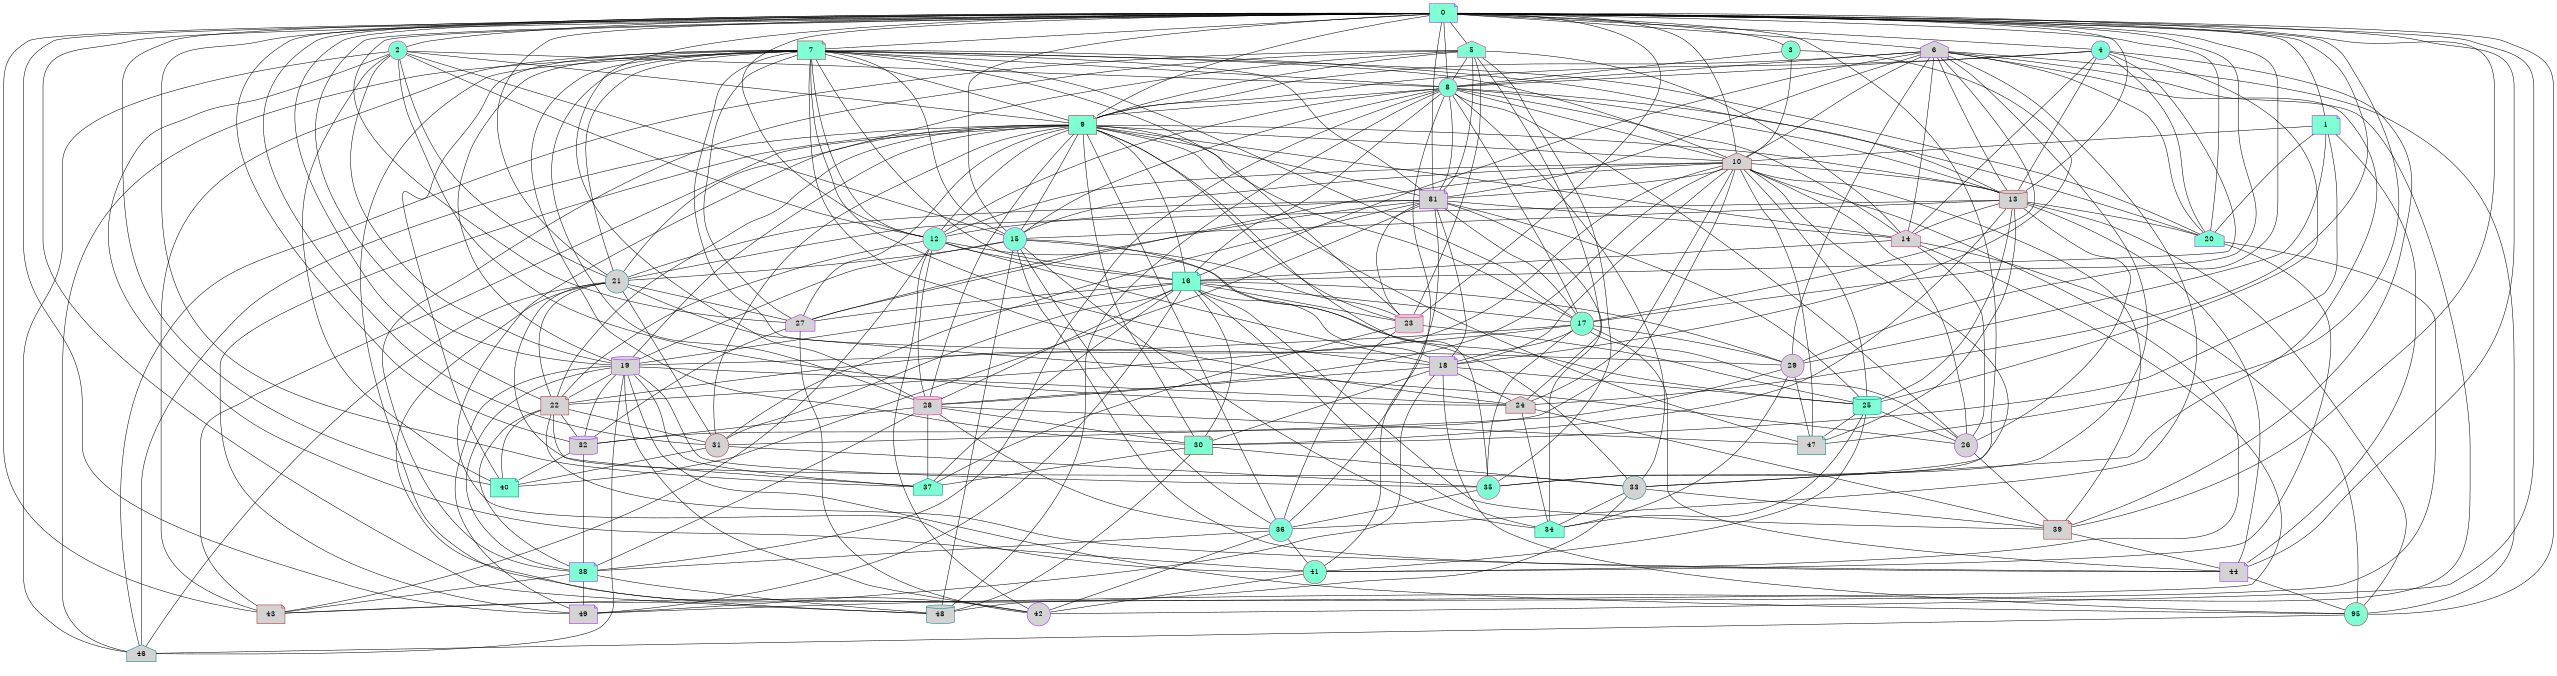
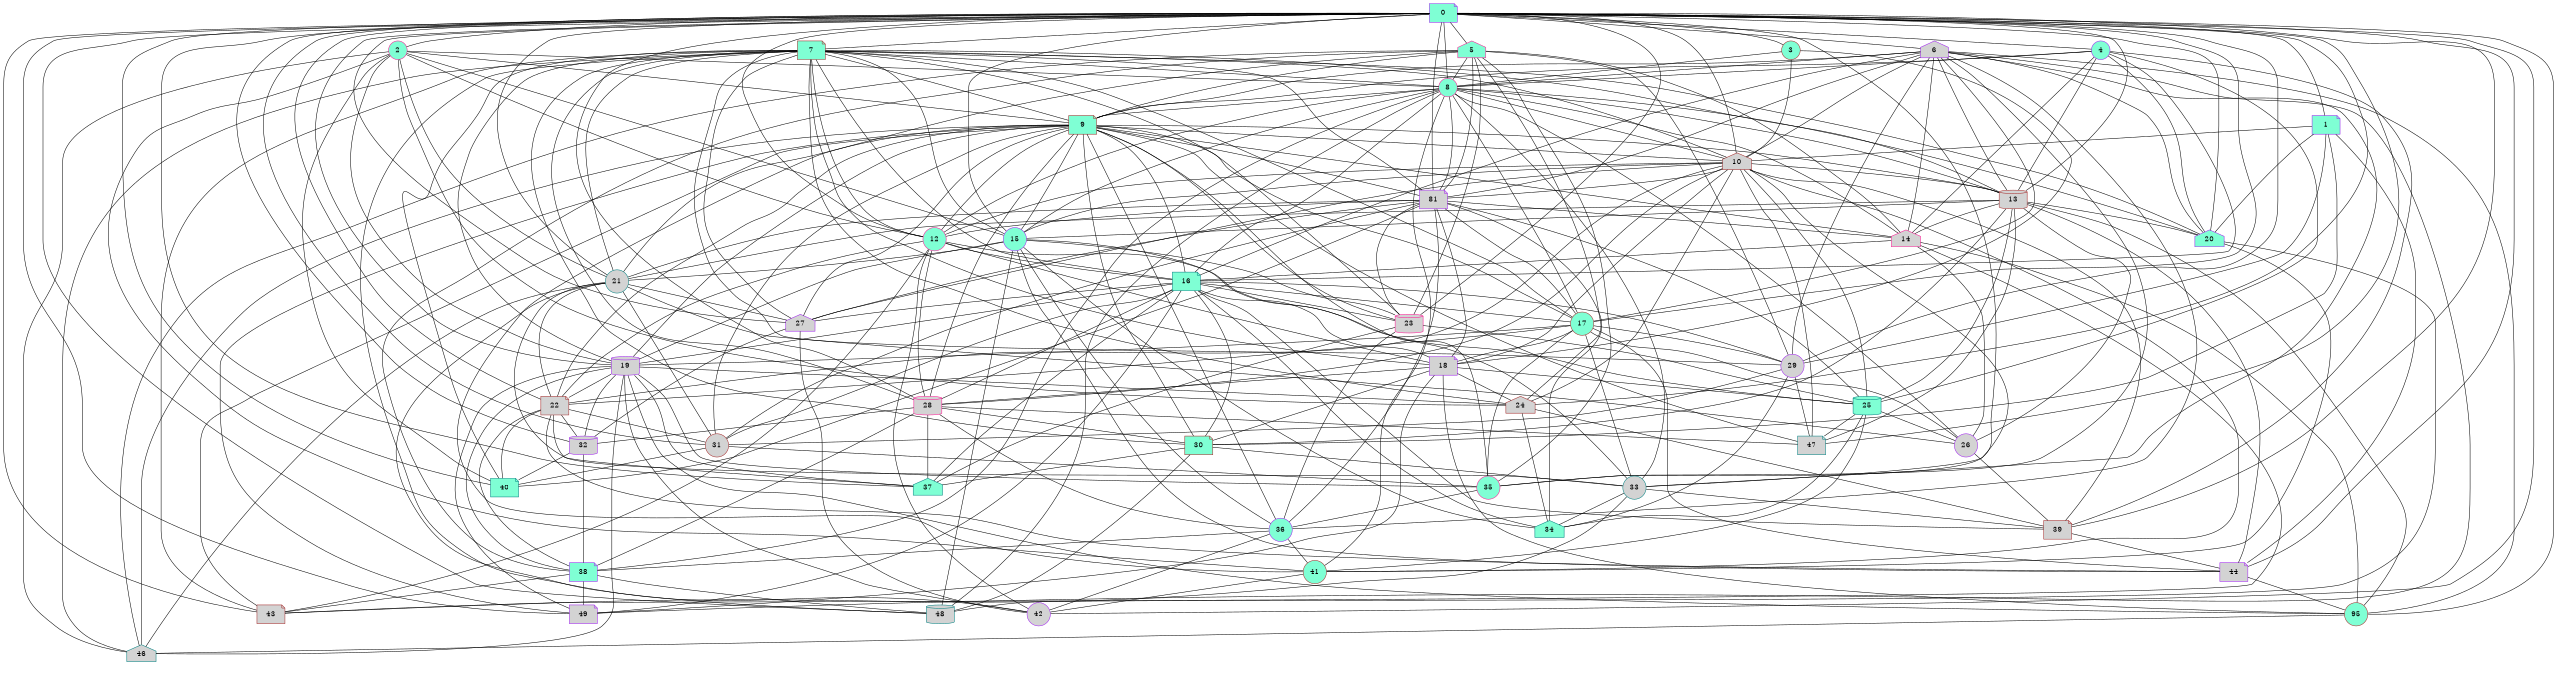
(1267, 49) -> none
none -> (1674, 123)
(1891, 254) -> none
none -> (1605, 395)
(946, 432) -> none
